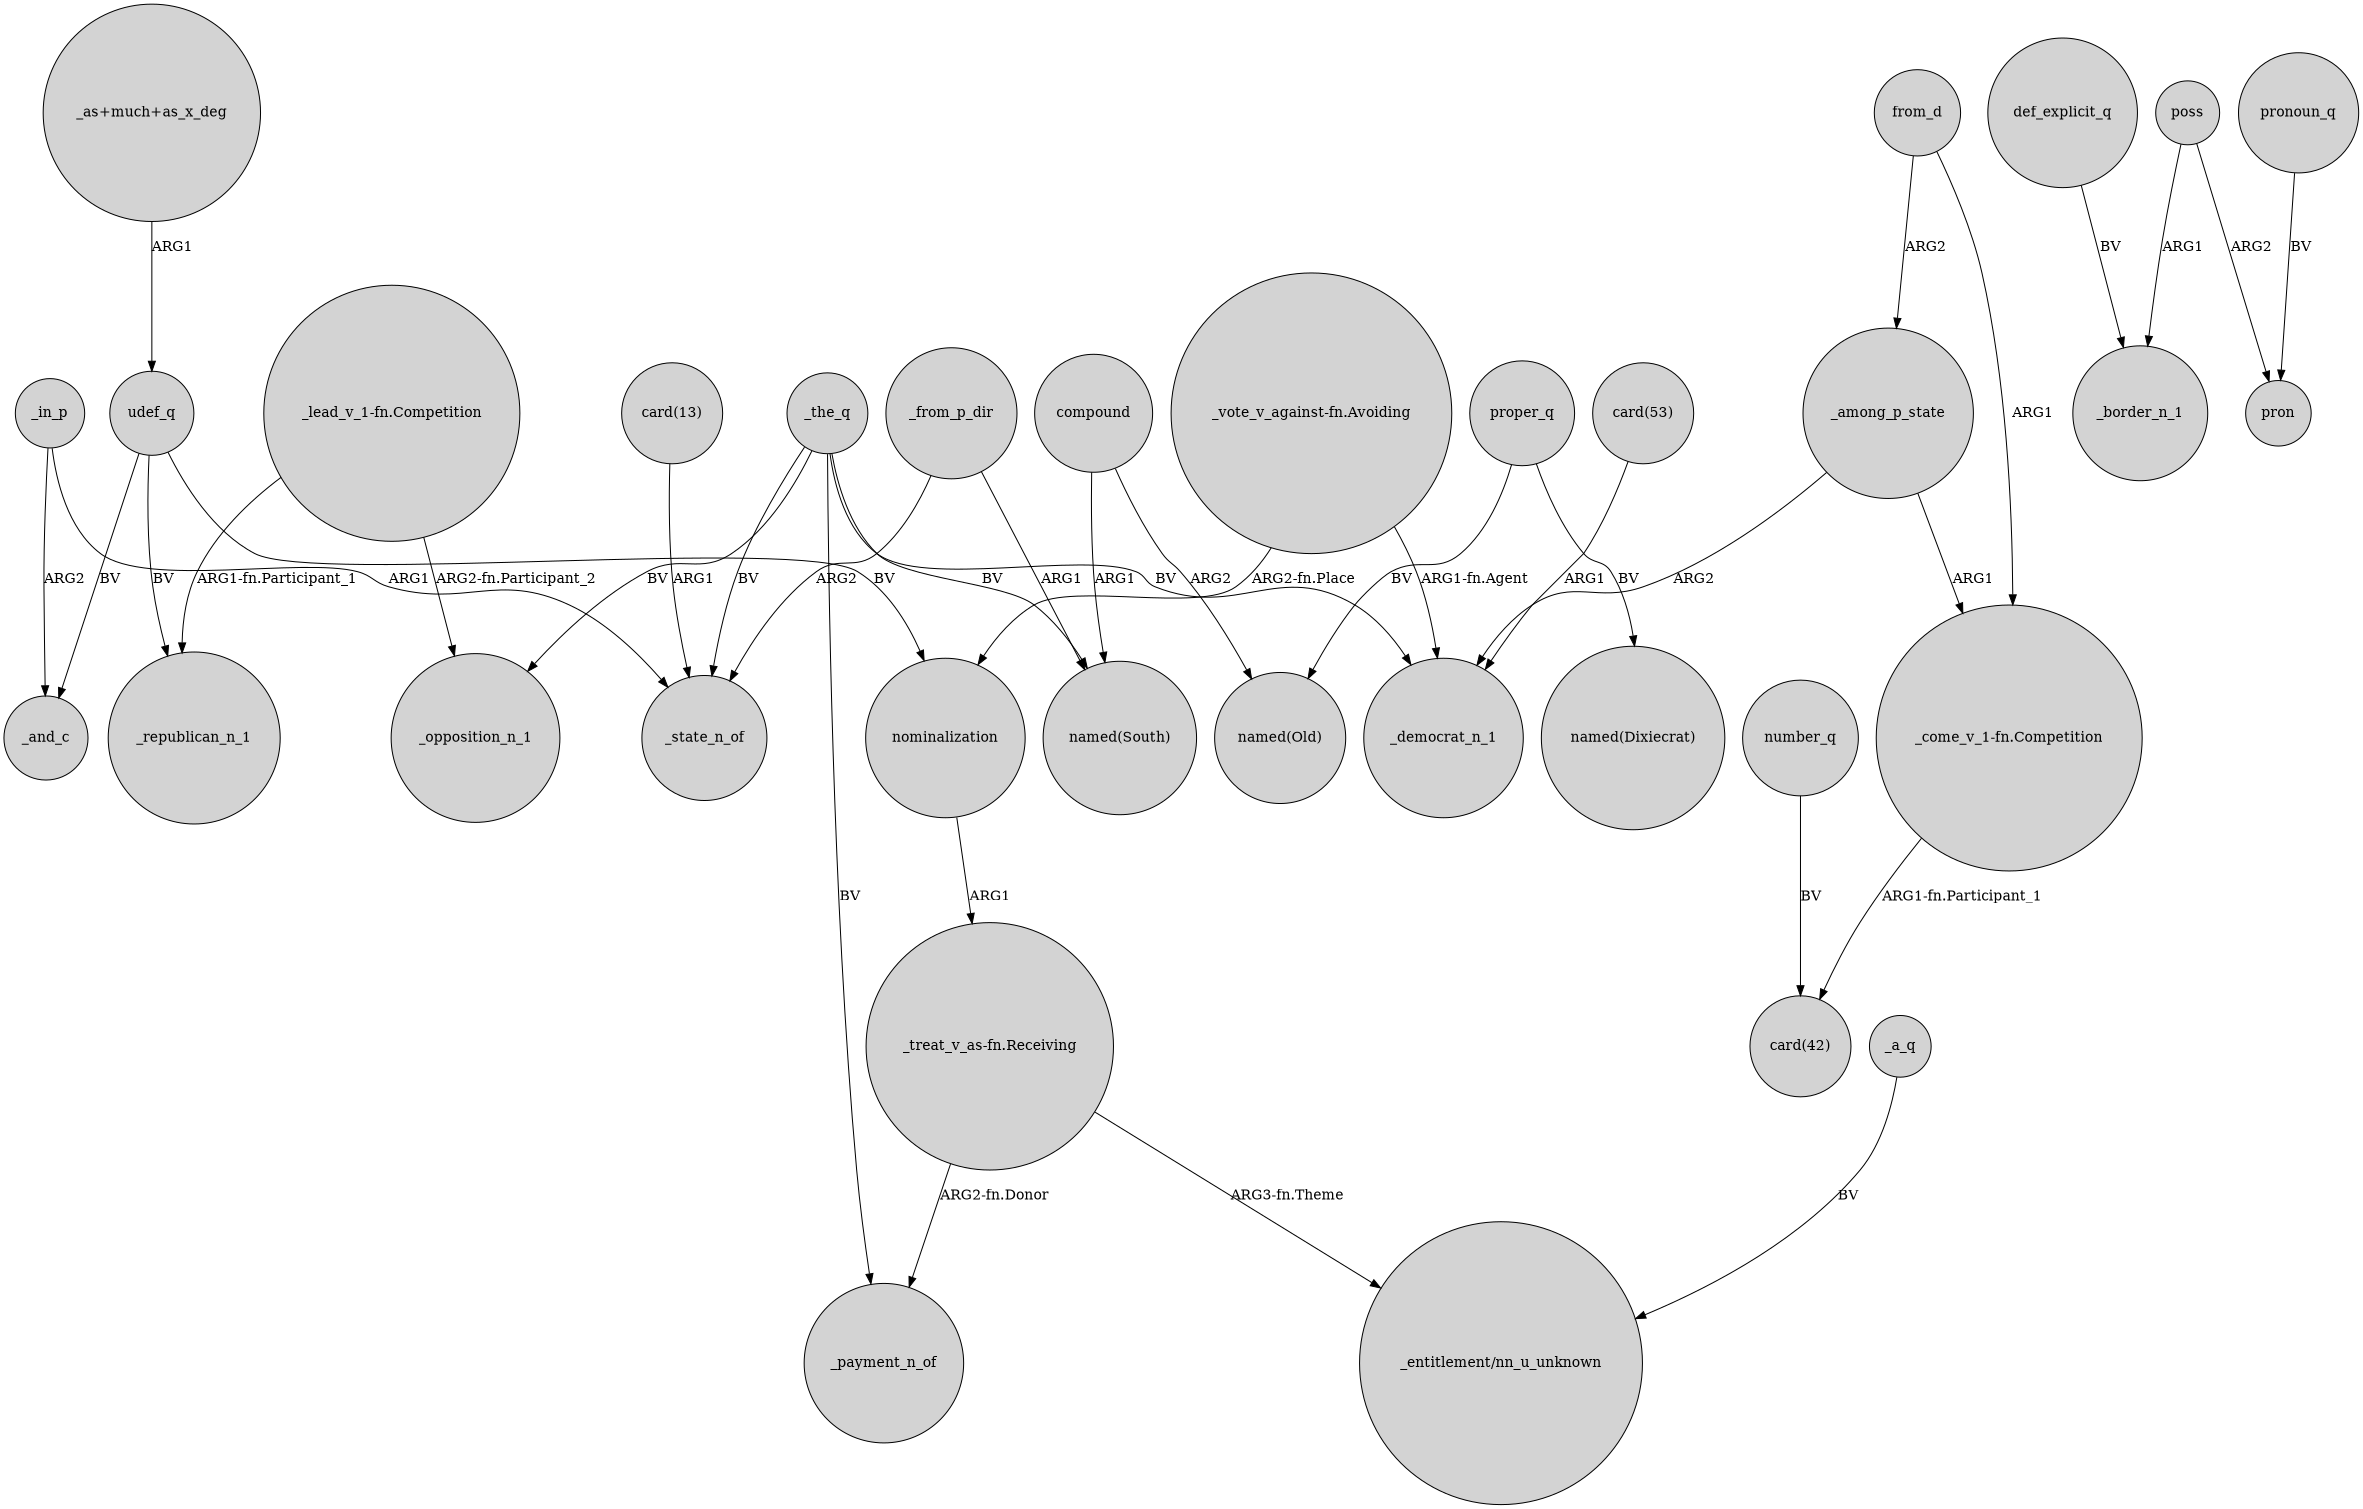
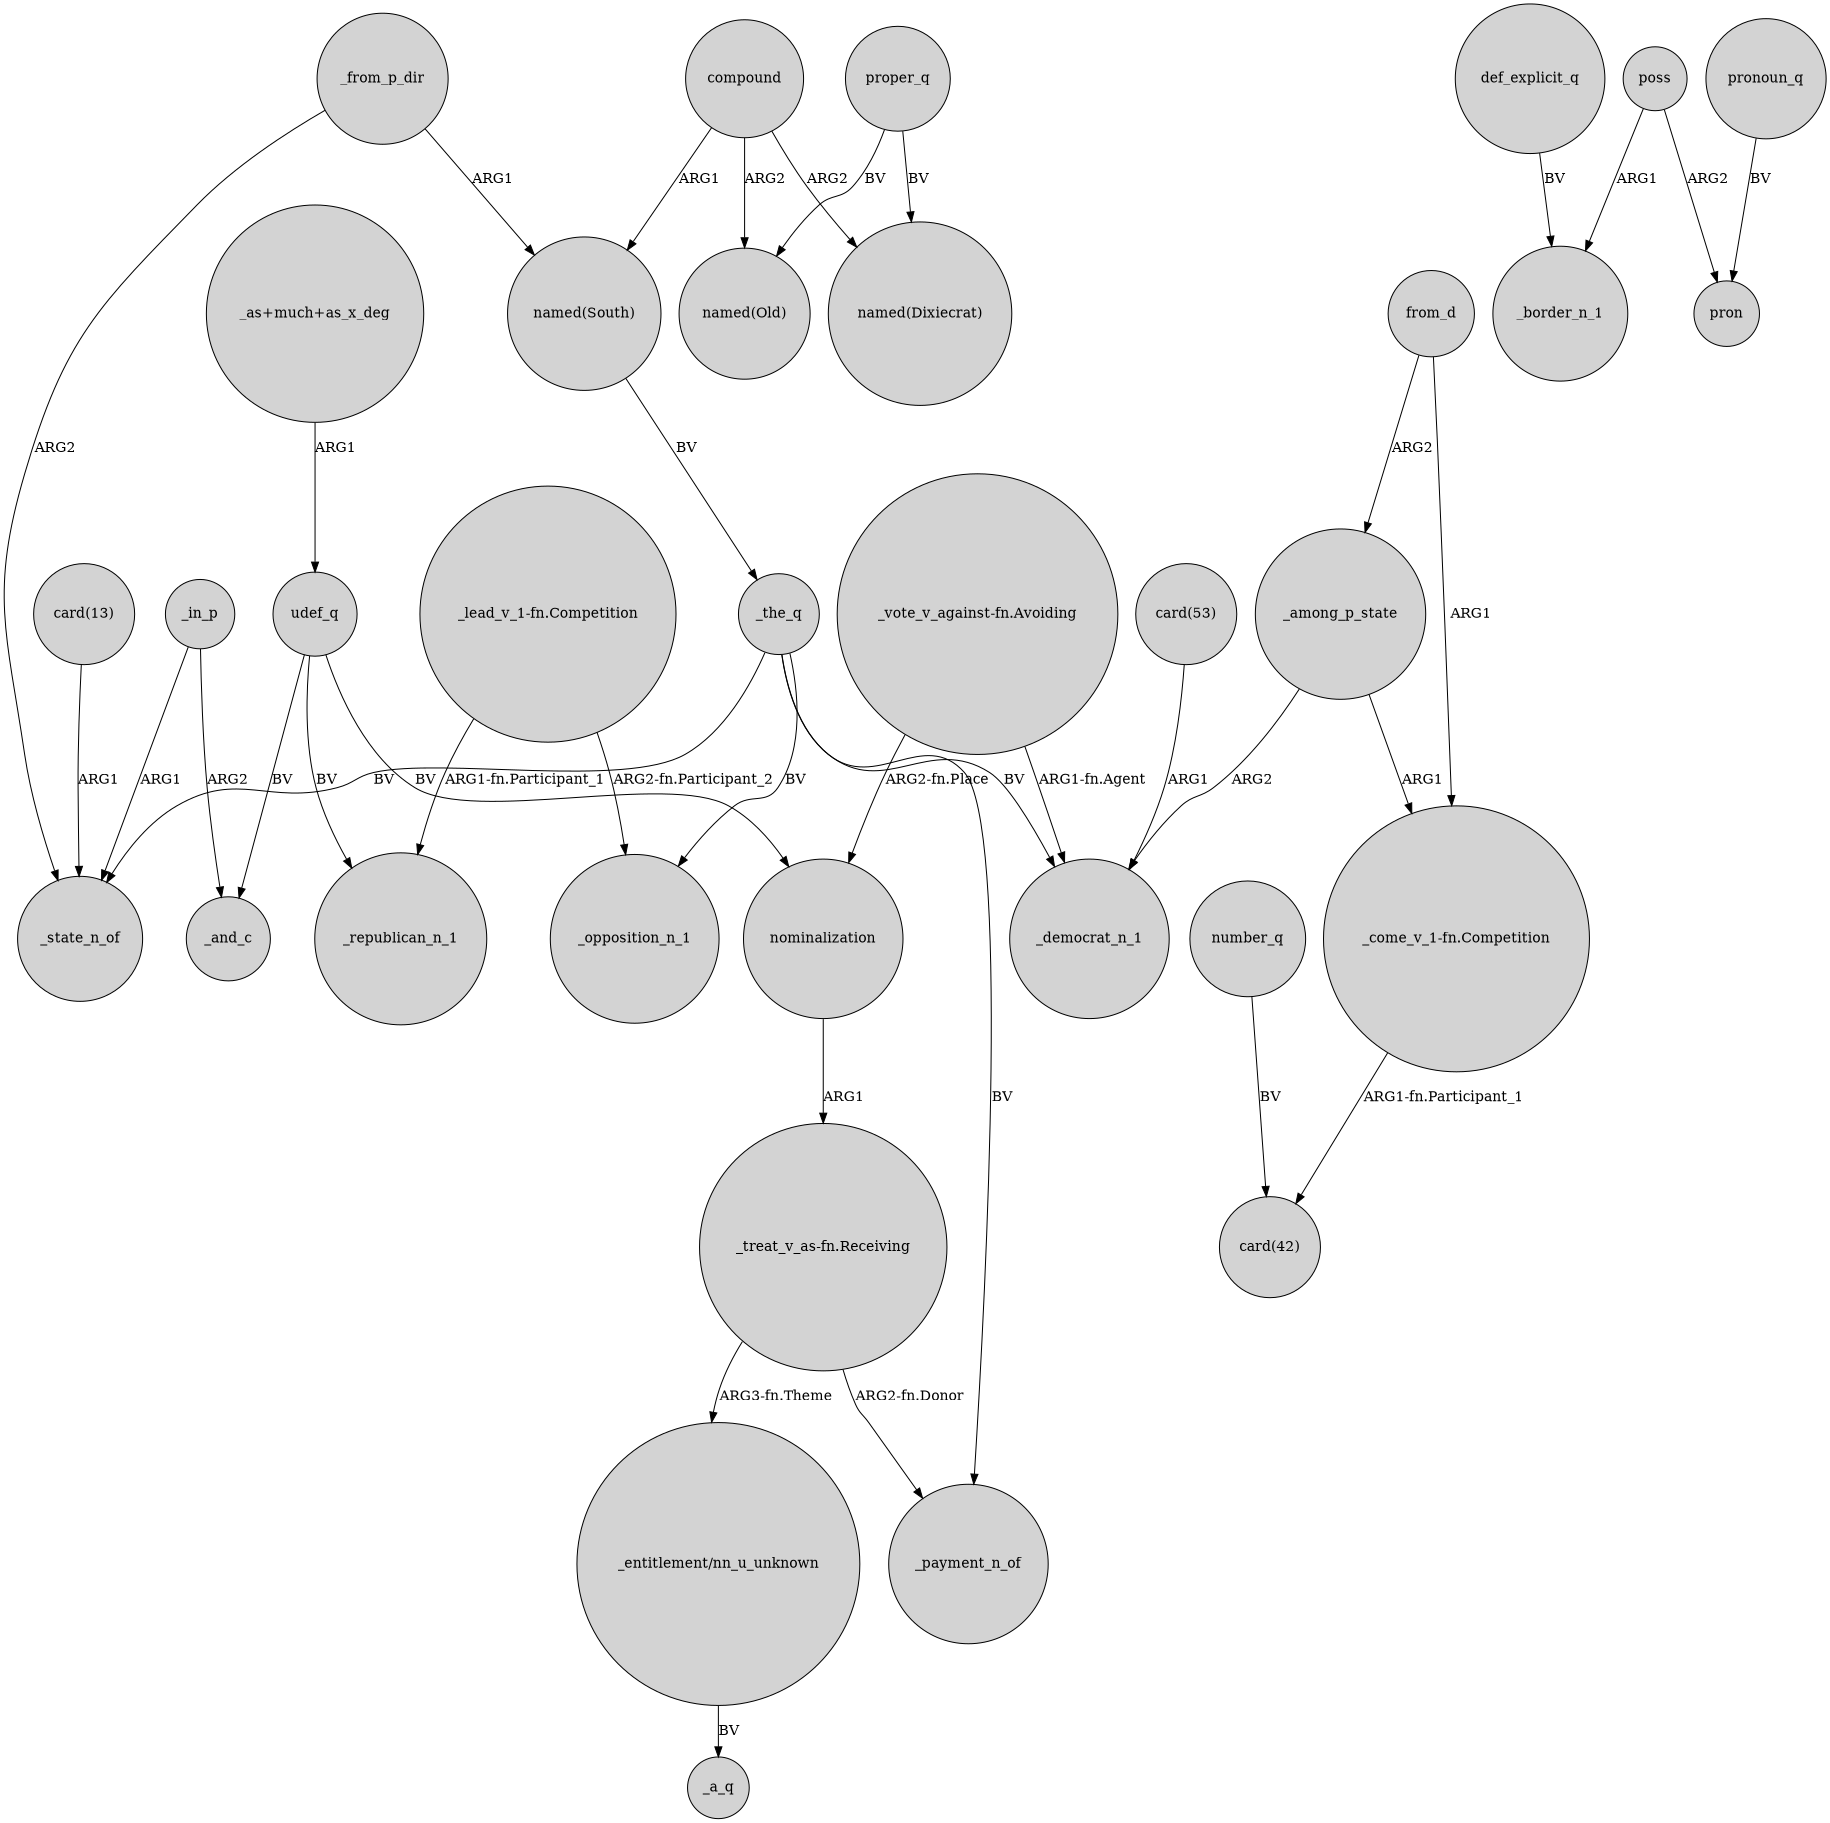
none -> (808, 188)
(936, 576) -> (689, 475)
(1802, 1225) -> (718, 1726)
